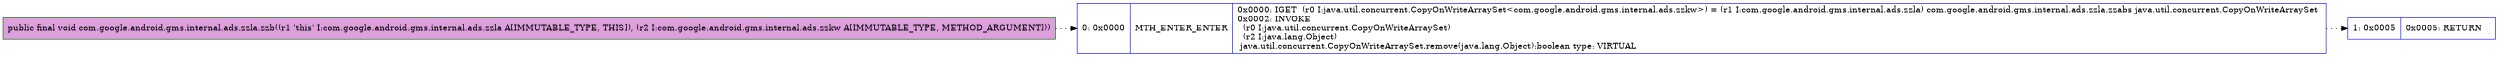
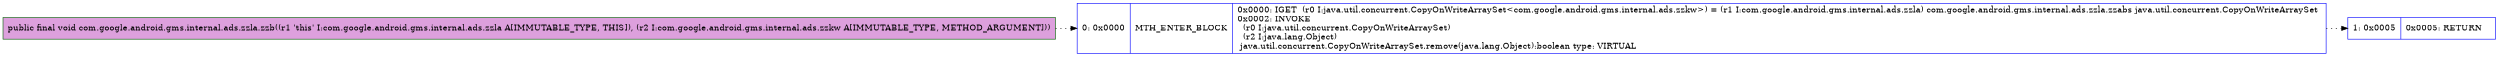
(1181, 28) -> (1181, 28)
